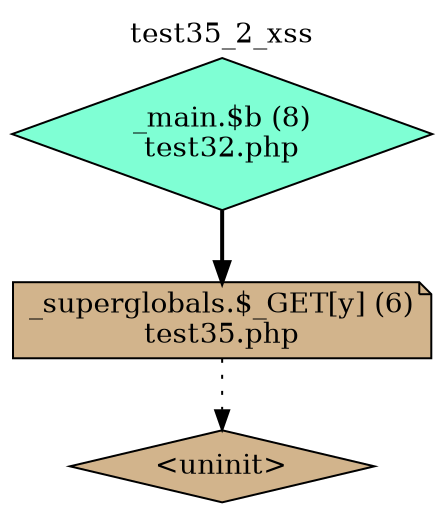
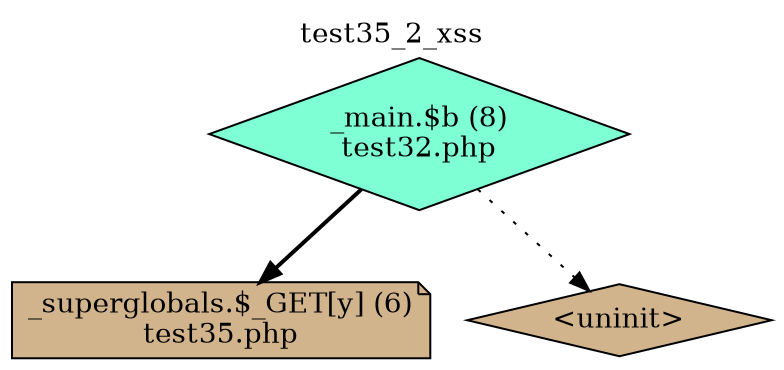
(222, 384) -> (526, 233)
